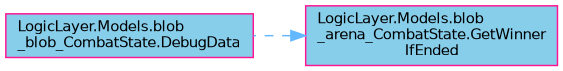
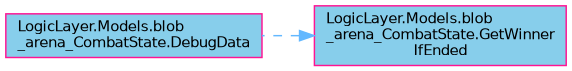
(130, 36) -> (134, 36)
